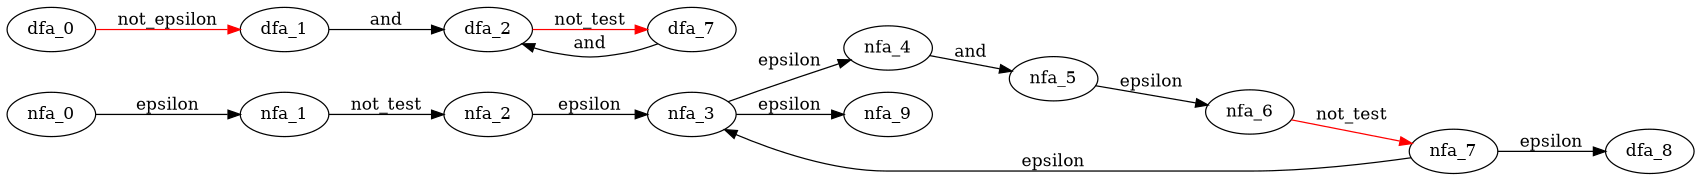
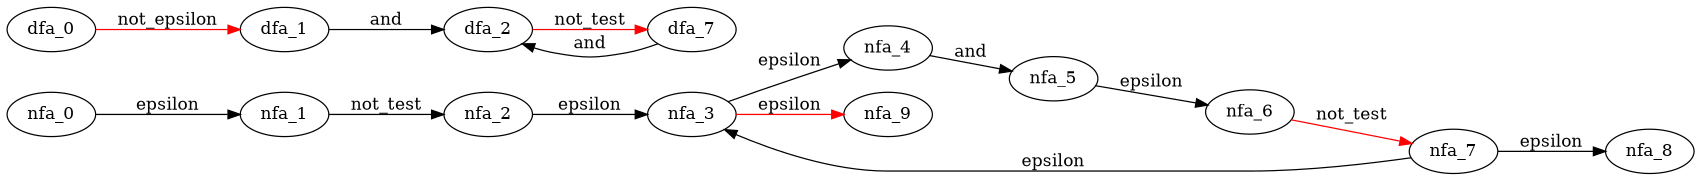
(784, 114) -> (784, 114)
(1650, 151) -> (1650, 151)
